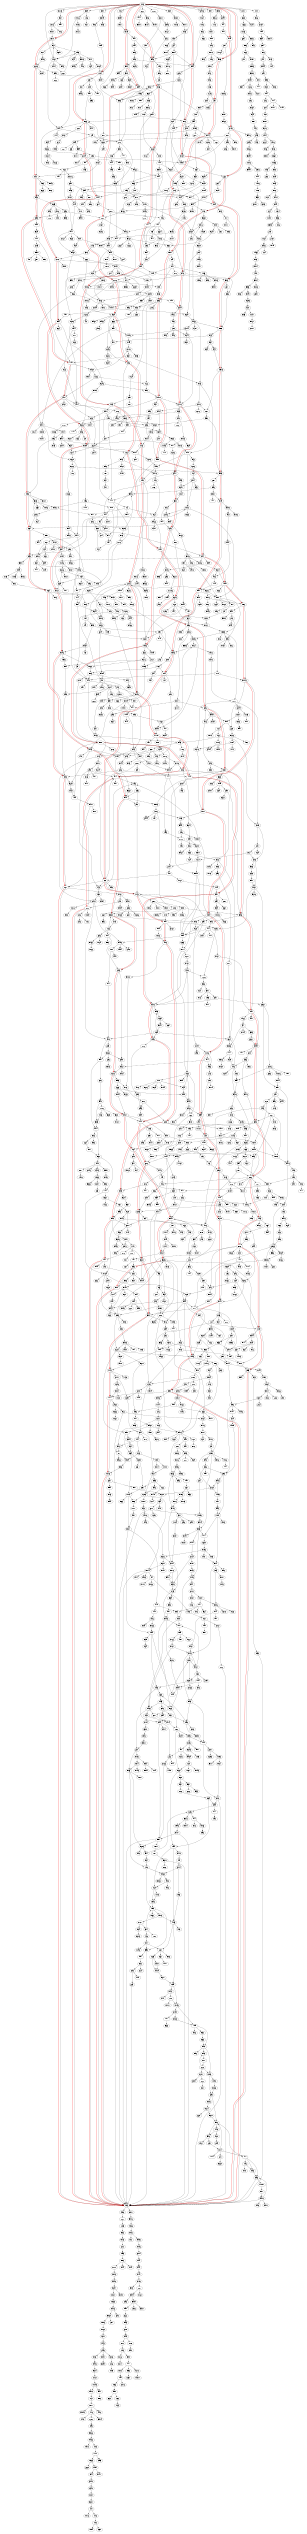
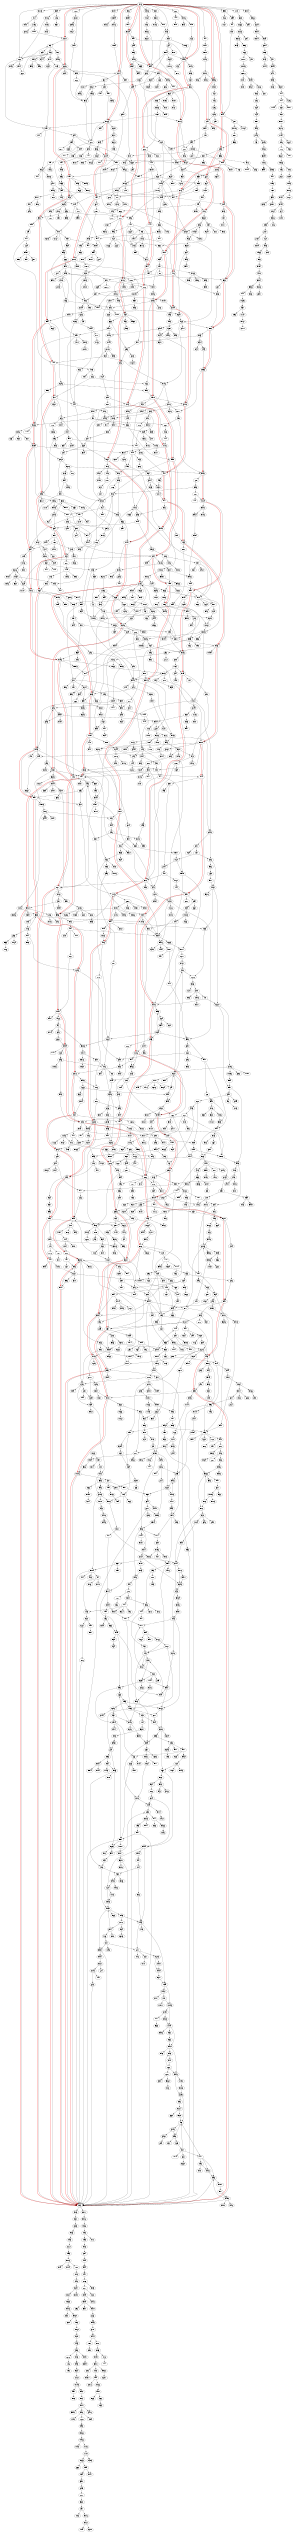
(137, 1440) -> none
